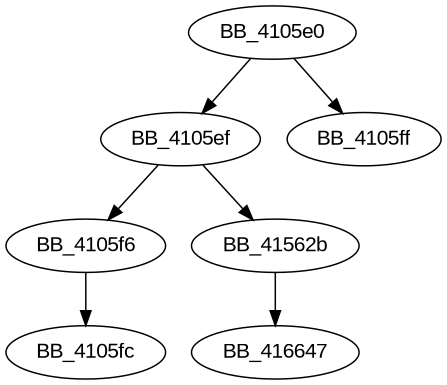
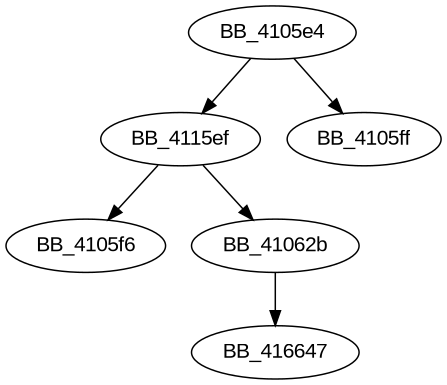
(272, 33) -> (272, 33)
(181, 139) -> (181, 139)
(275, 246) -> (275, 246)
(86, 352) -> none
